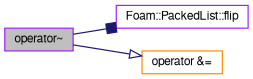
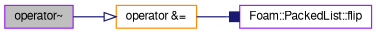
(89, 32) -> (212, 17)
